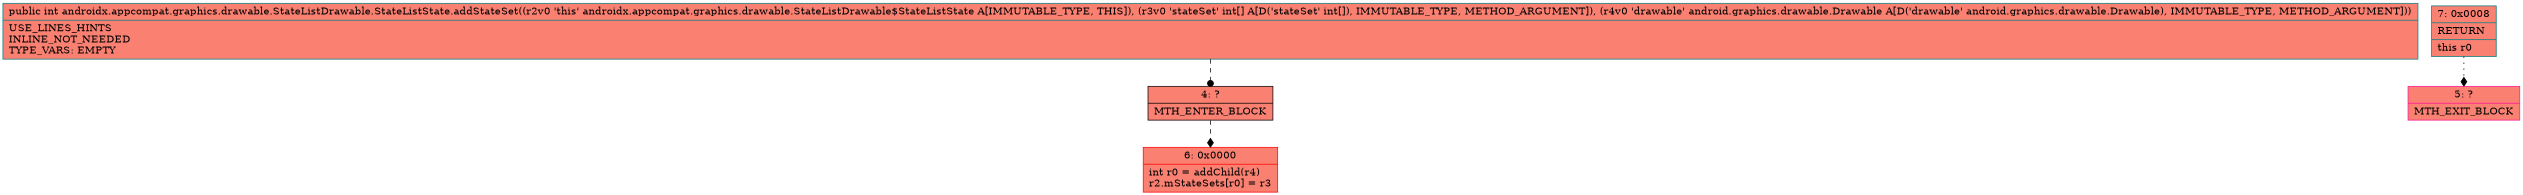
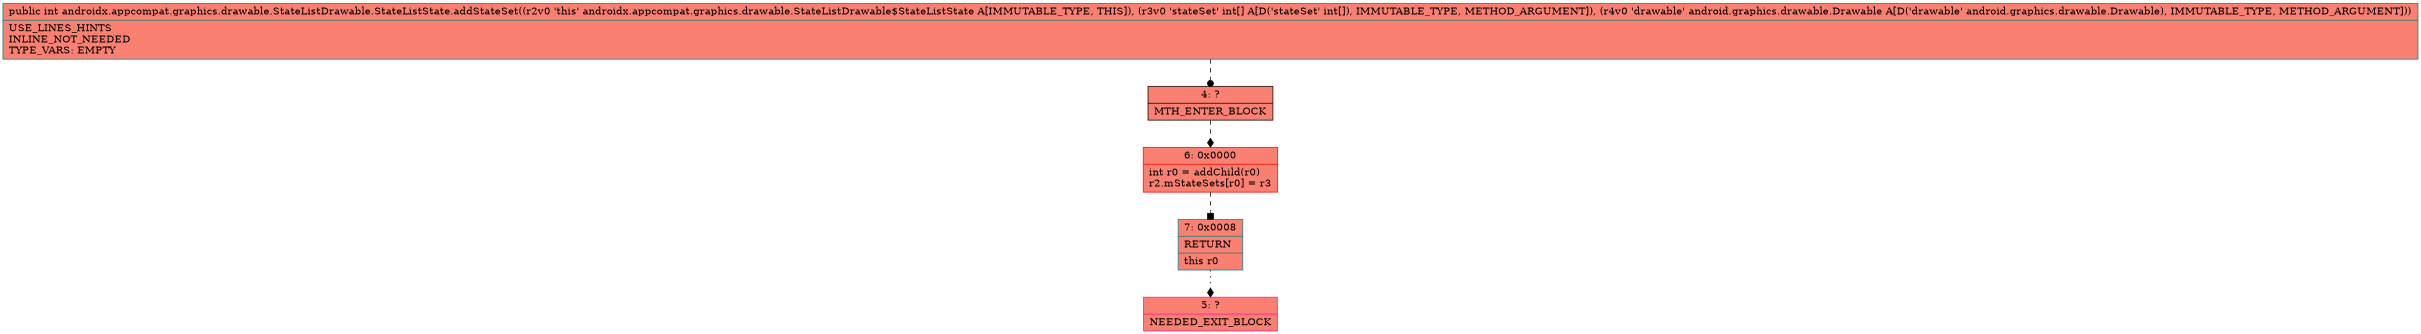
(2464, 111) -> (1210, 322)
(1205, 172) -> (1205, 172)
none -> (1210, 202)
